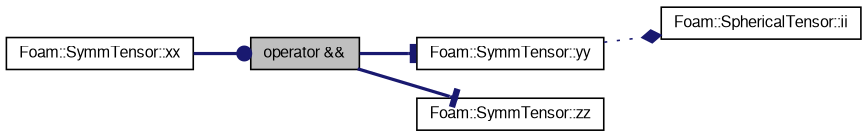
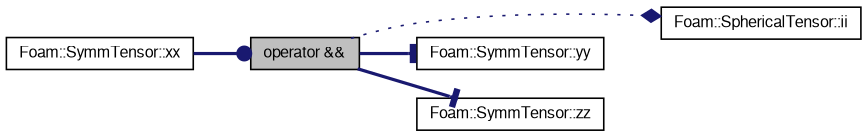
(623, 40) -> (495, 16)
